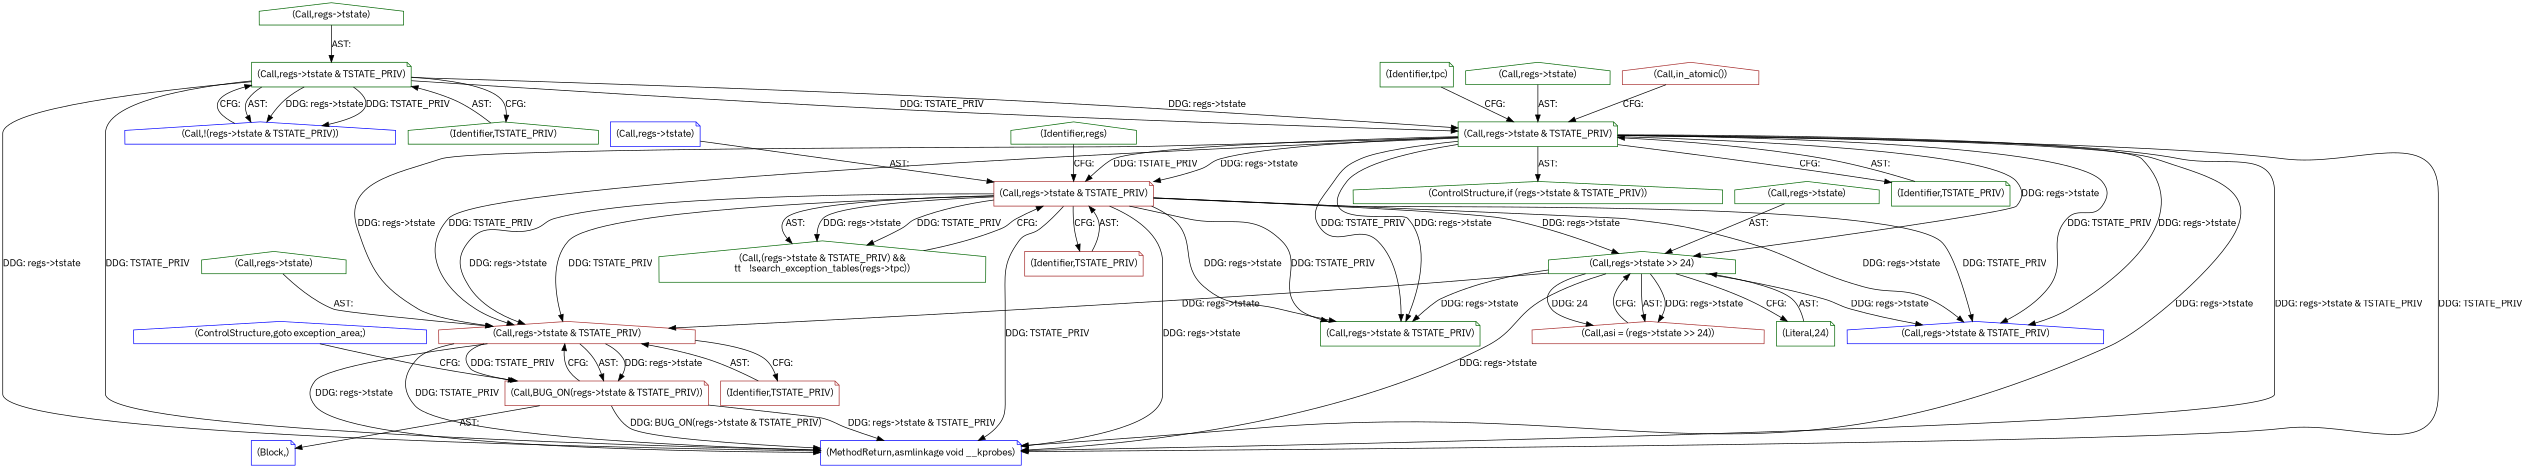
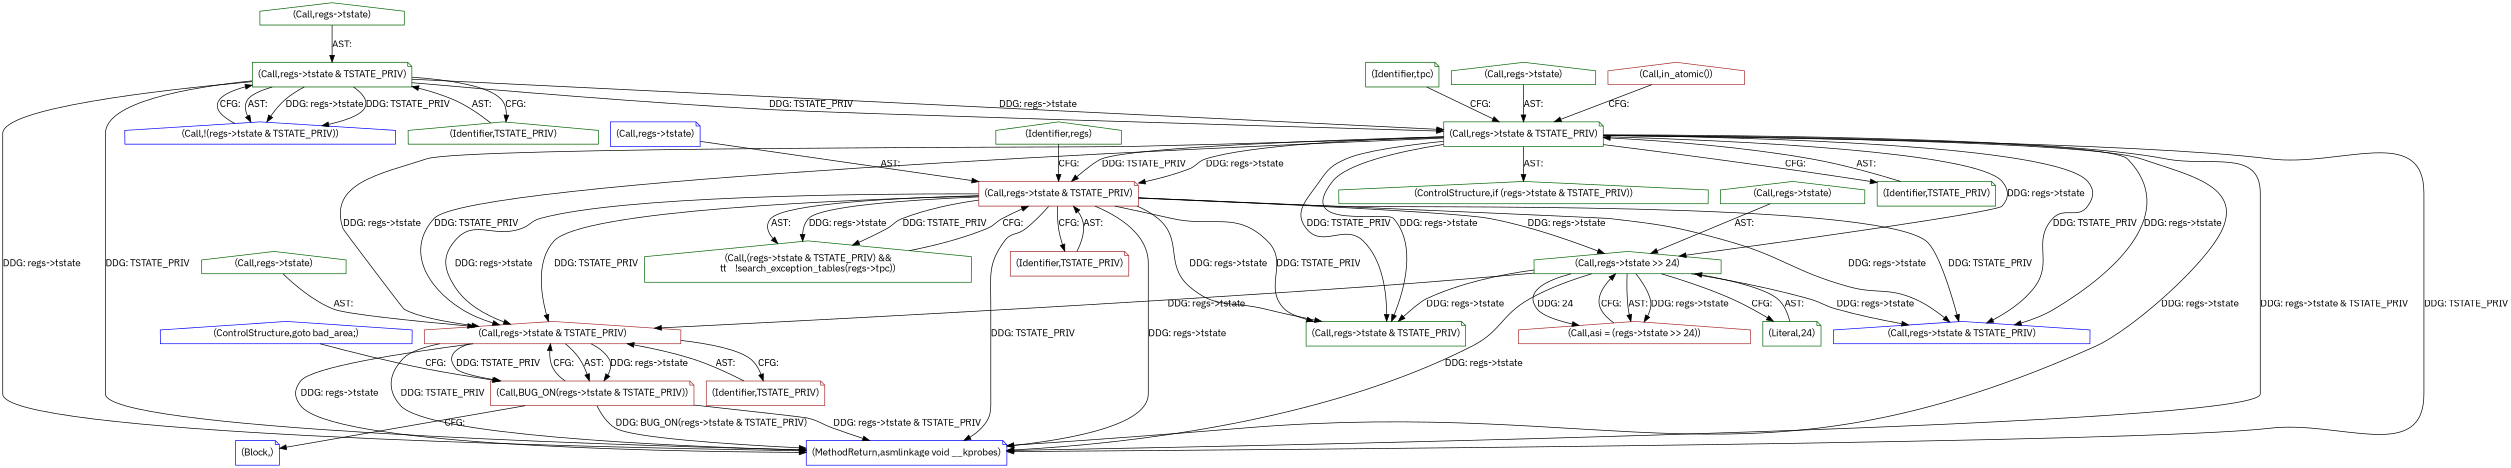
(280, 334) -> (286, 334)
(470, 423) -> (456, 423)
